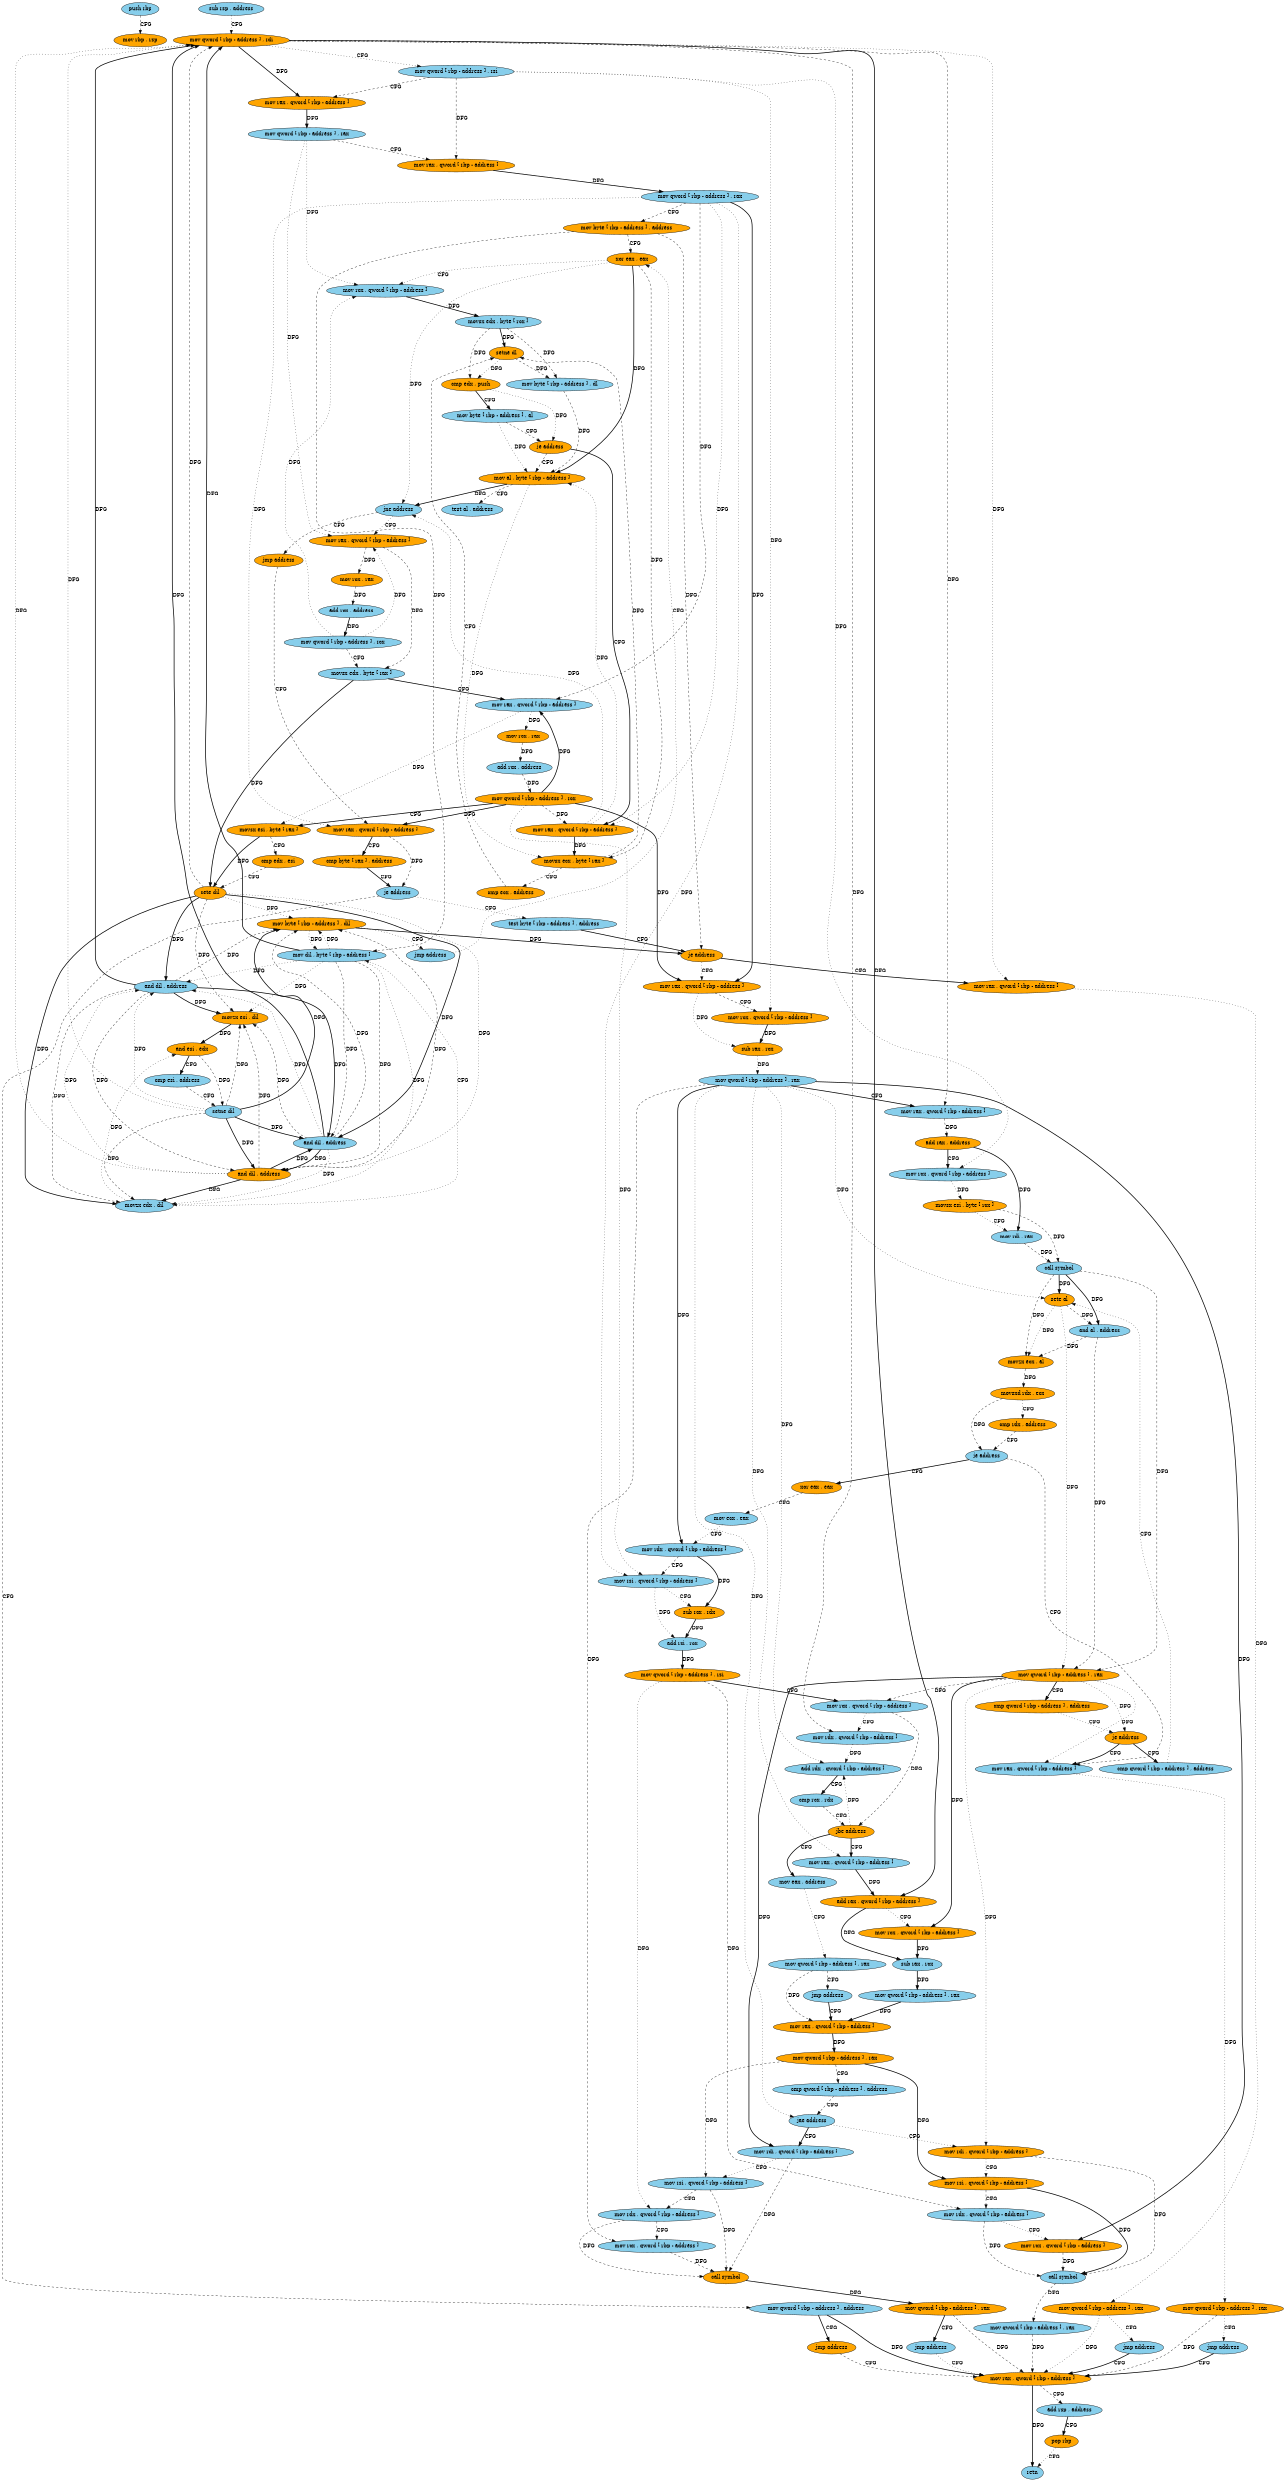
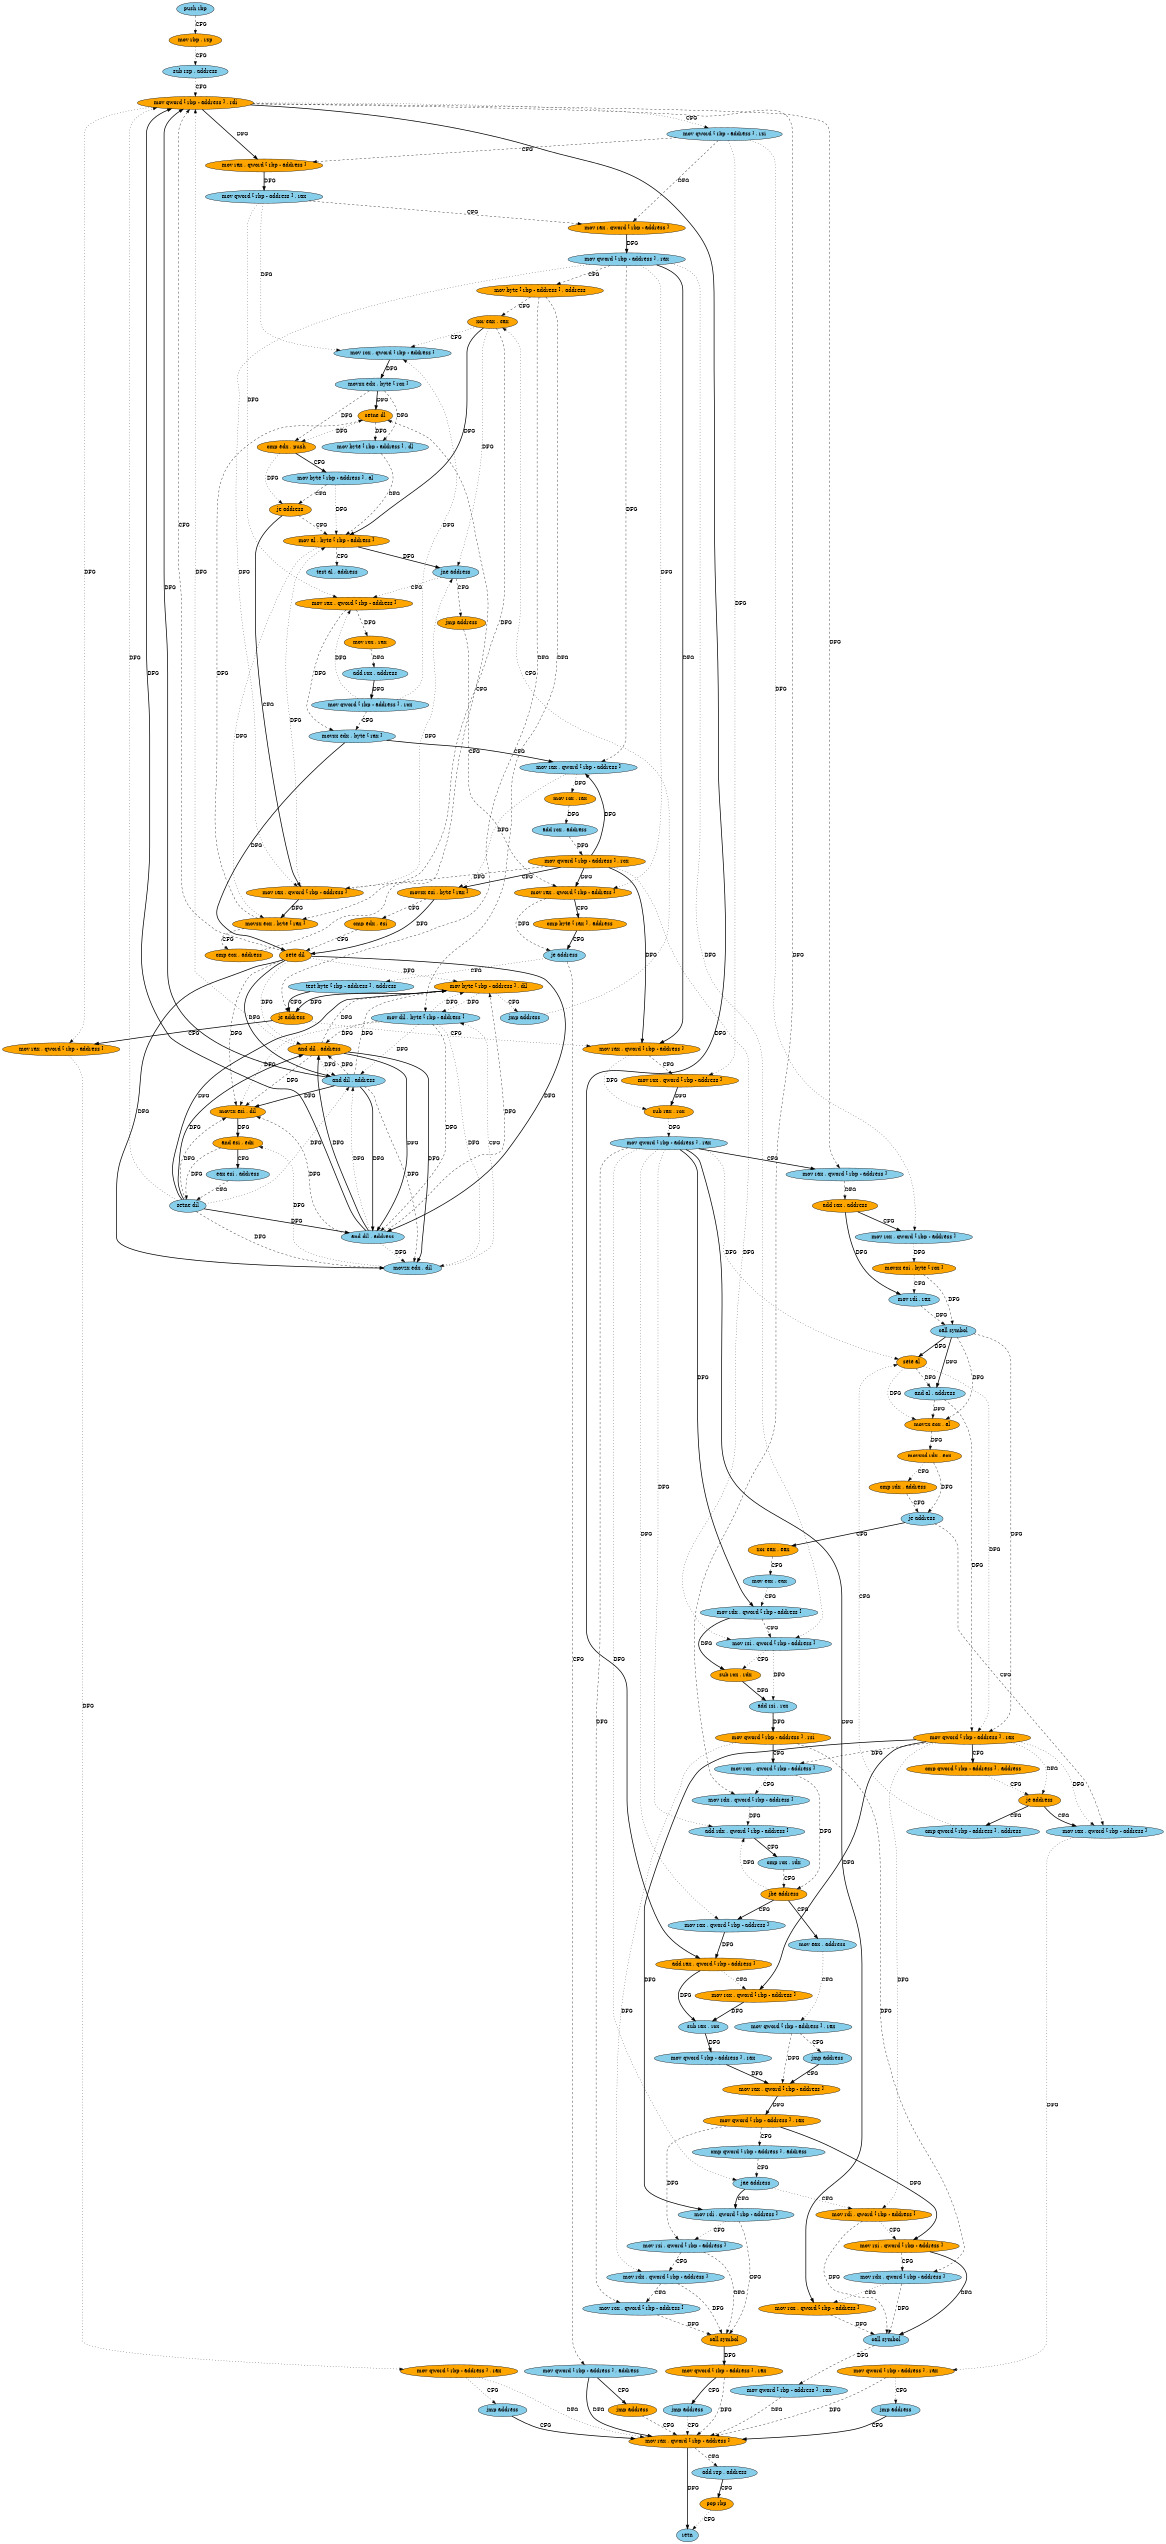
none -> (195, 54)
(196, 463) -> (184, 525)
(206, 521) -> none
(177, 1081) -> (238, 1174)
